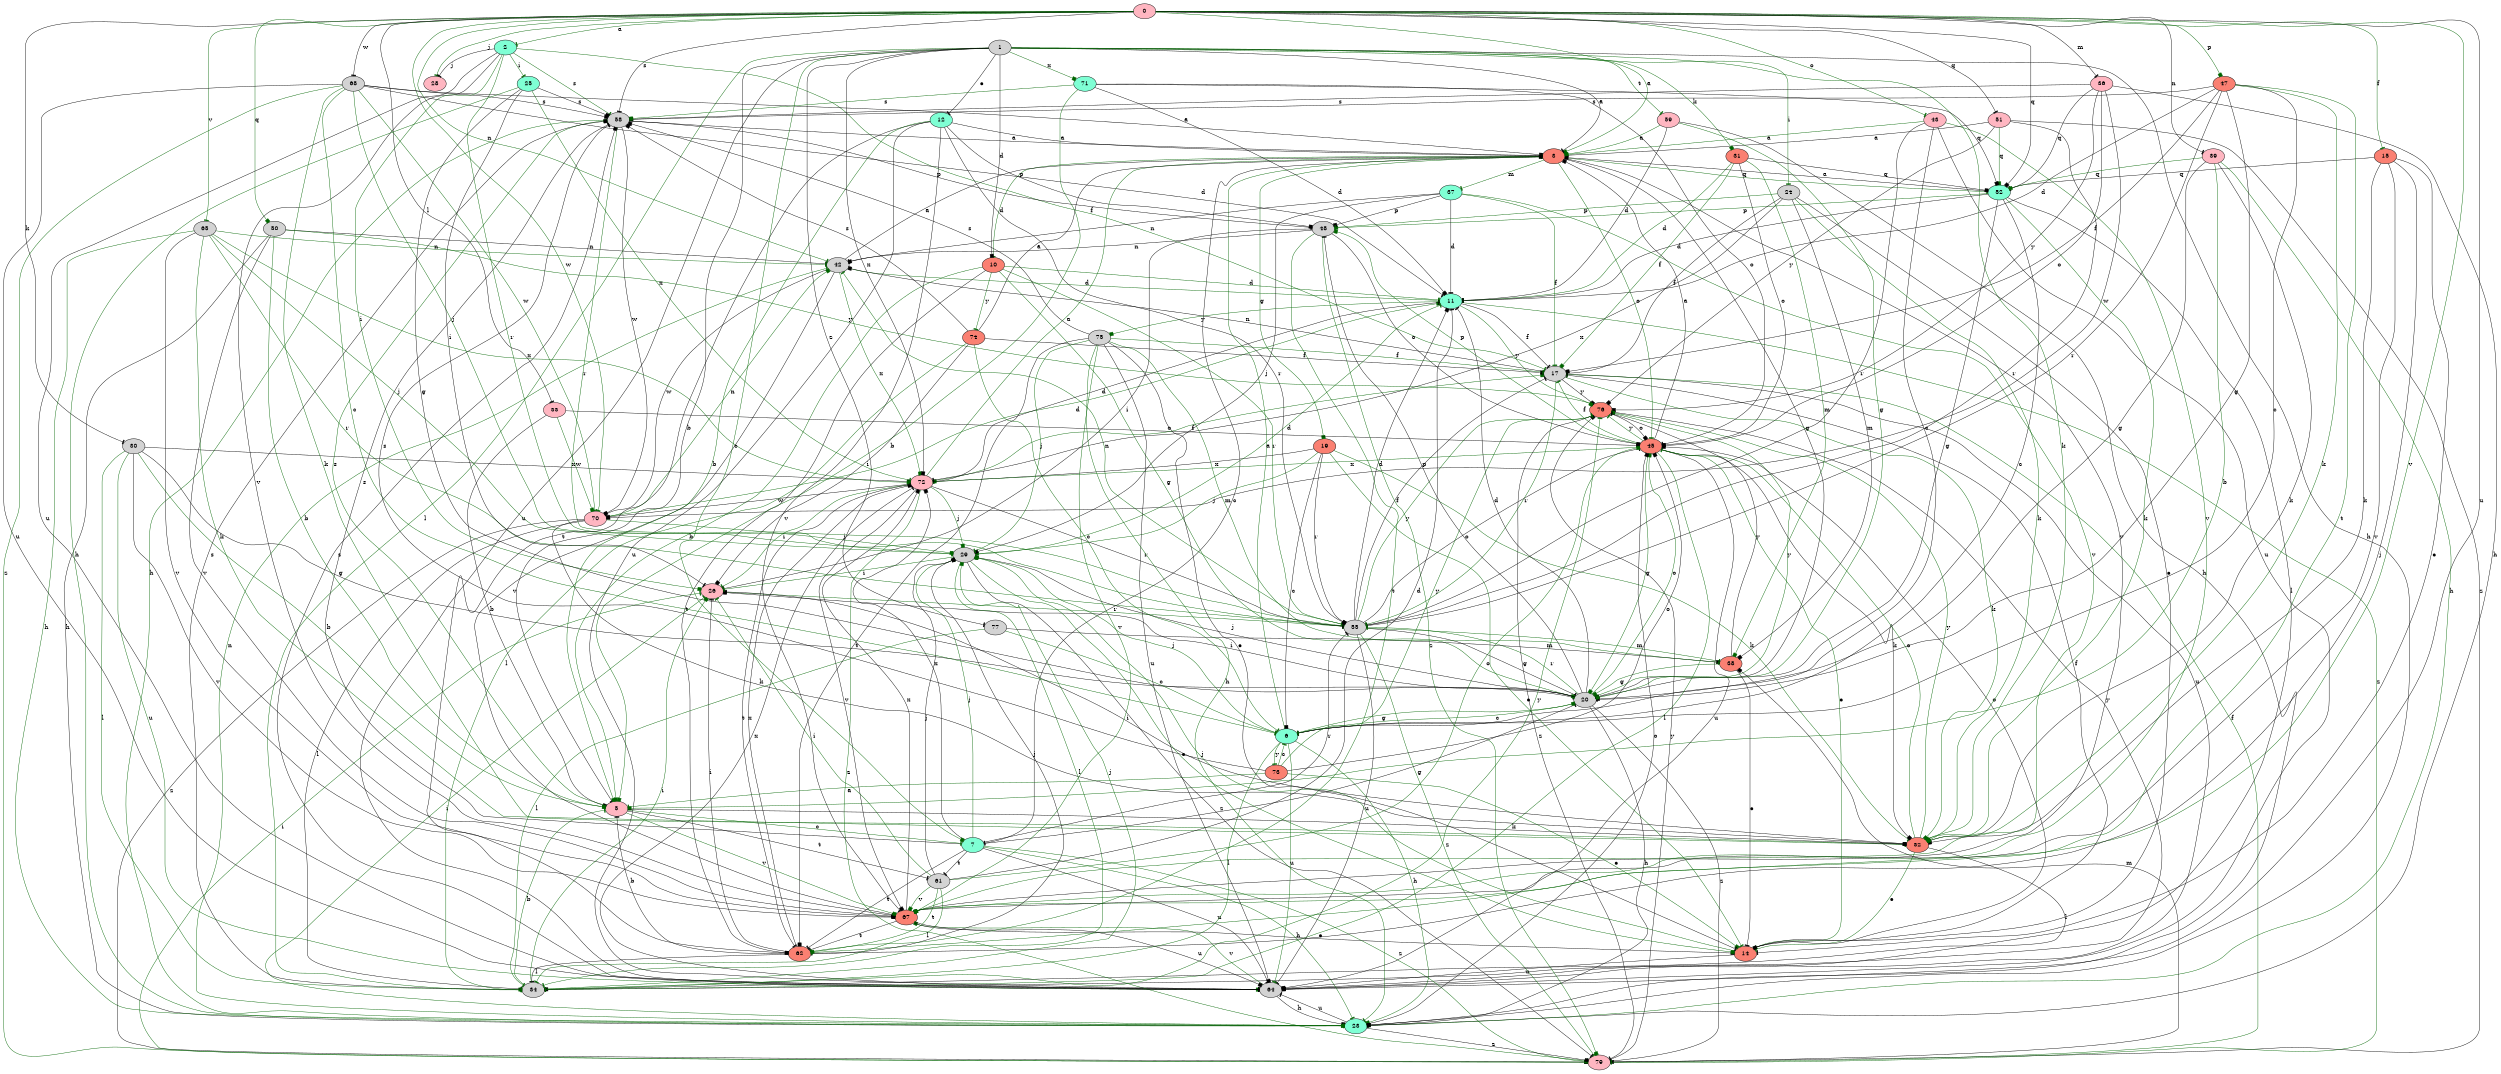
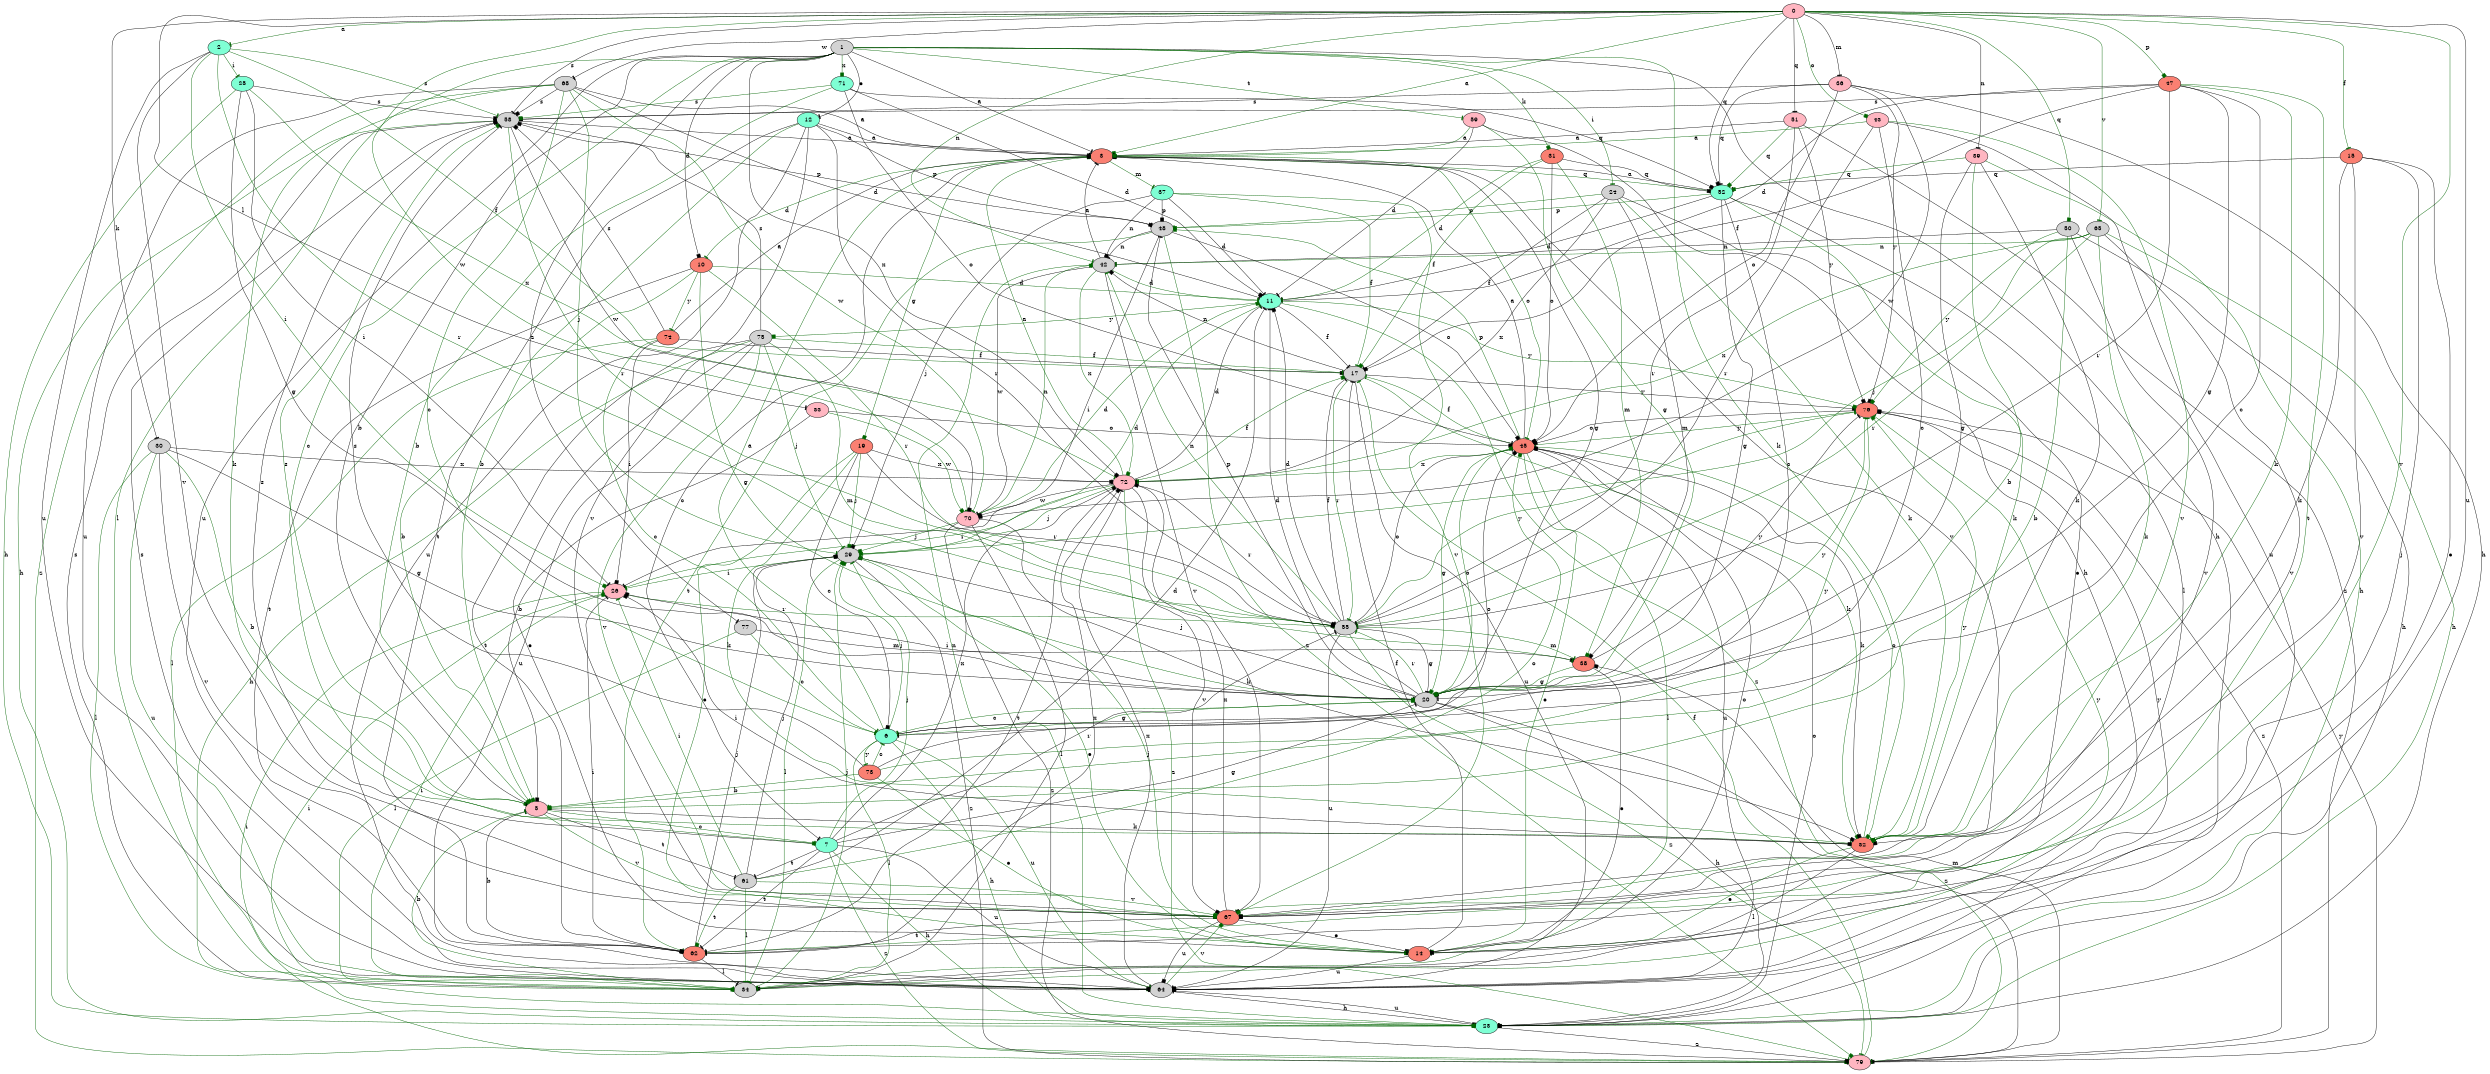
(1684, 31) -> (1815, 78)
(435, 84) -> none
(849, 791) -> (736, 791)
